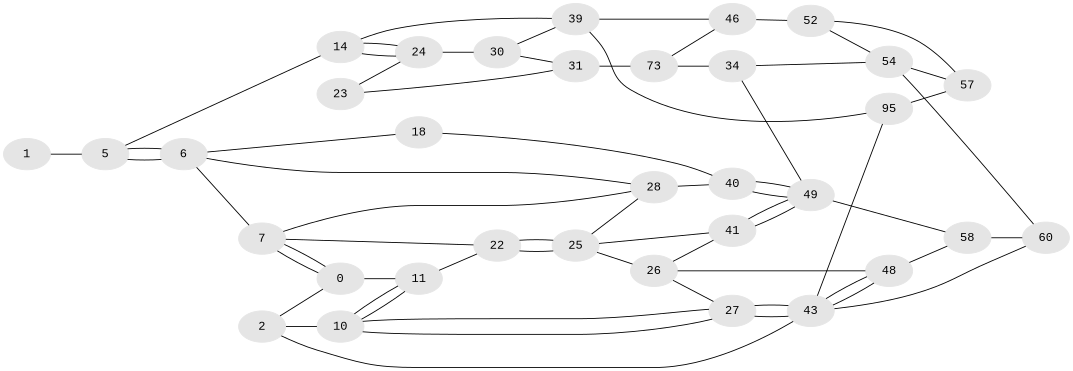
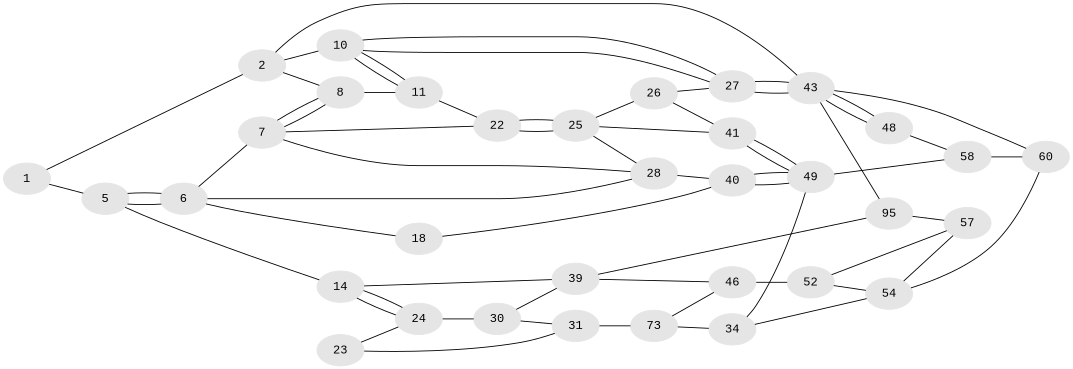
none -> (145, 122)
(772, 271) -> none
(340, 279) -> (340, 92)
